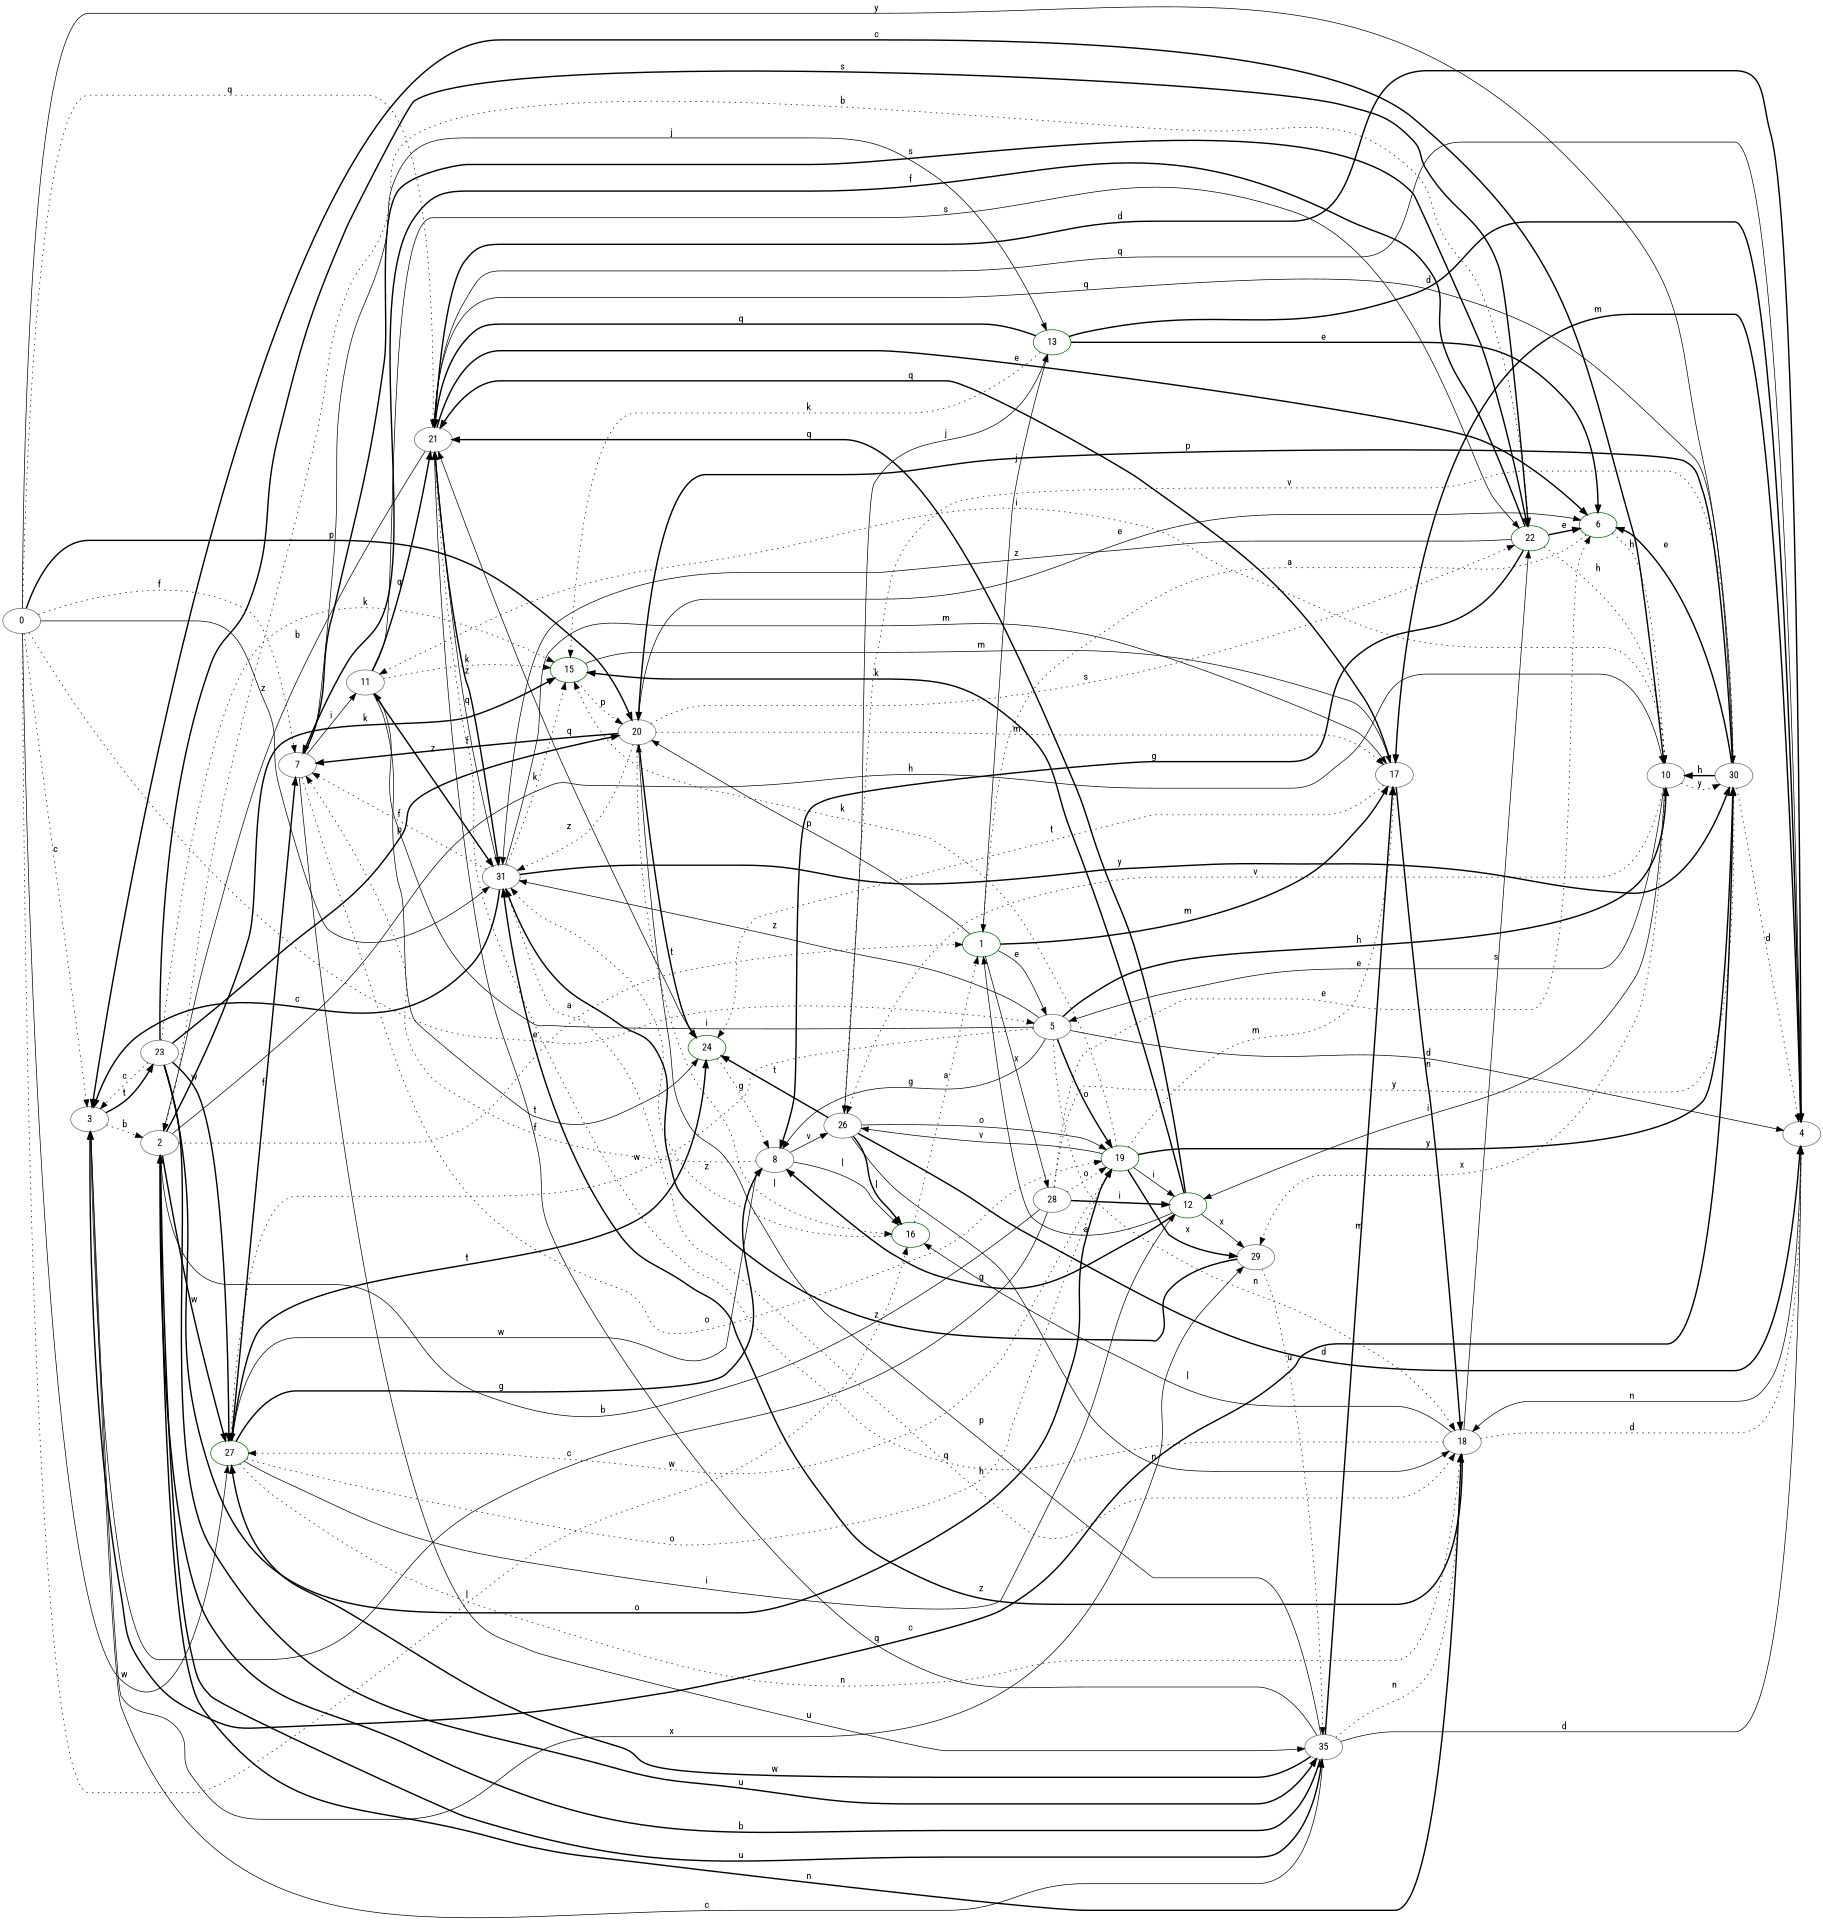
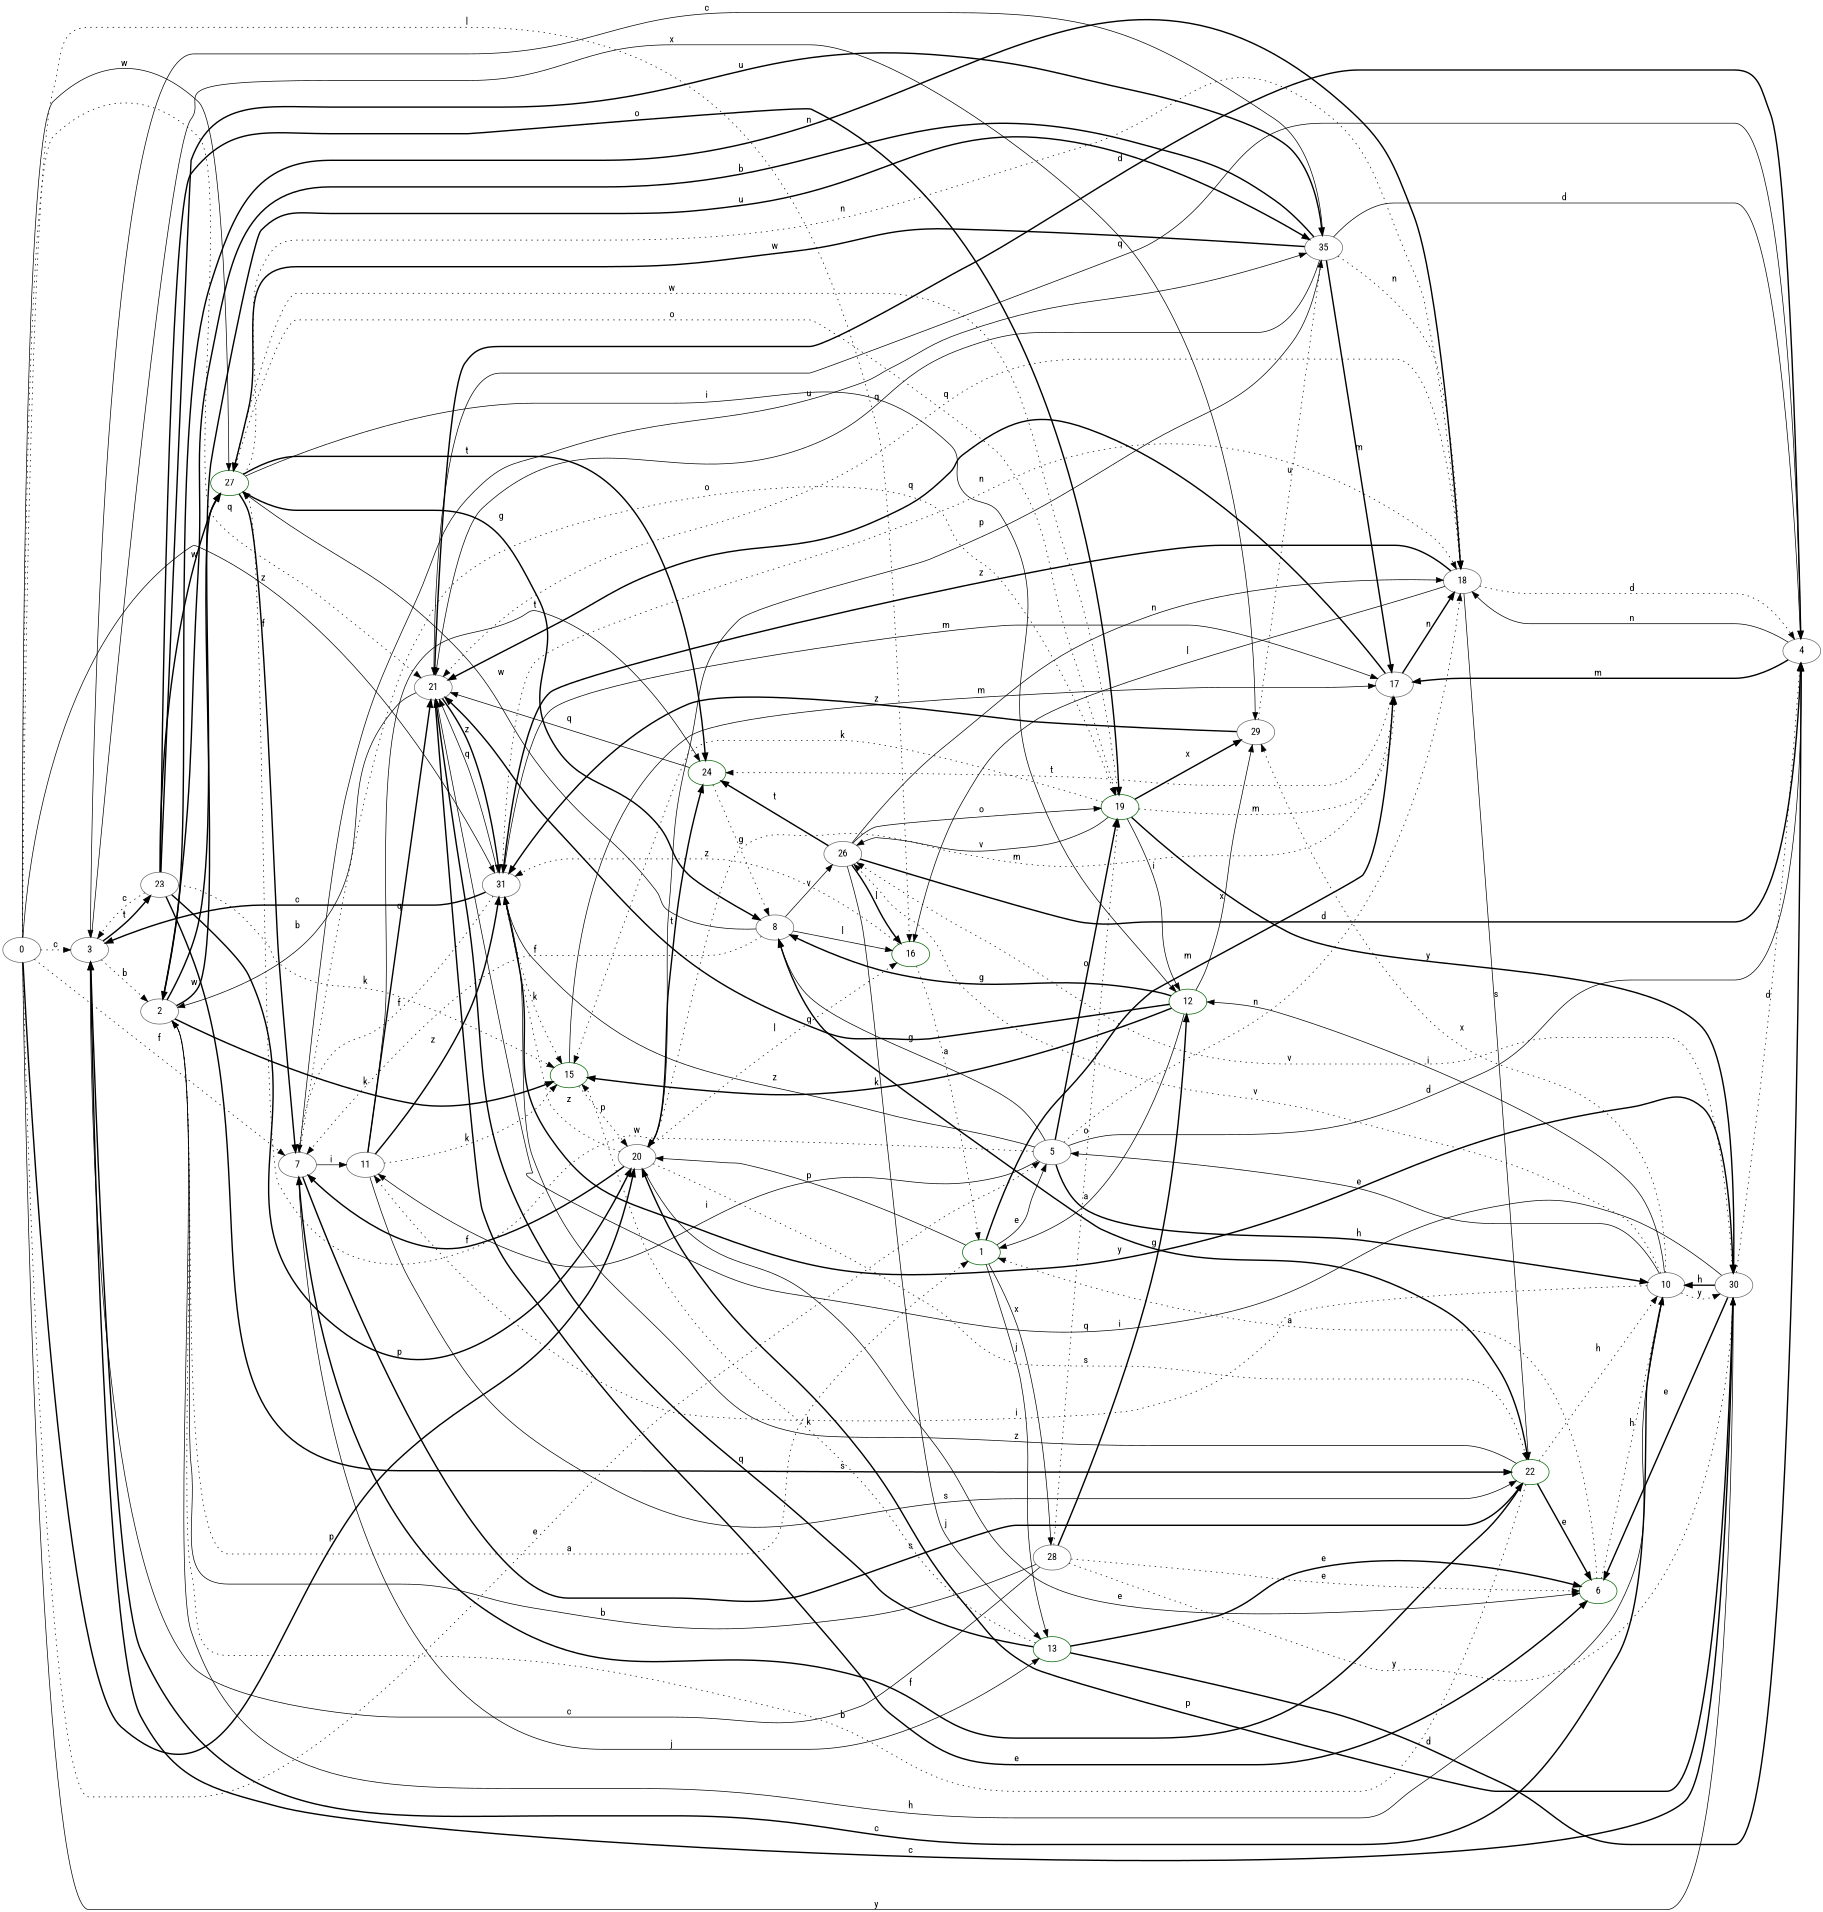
(1020, 734) -> (987, 858)
(981, 1472) -> (981, 479)
